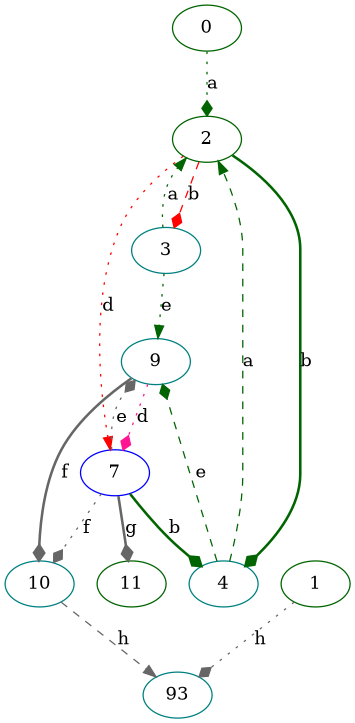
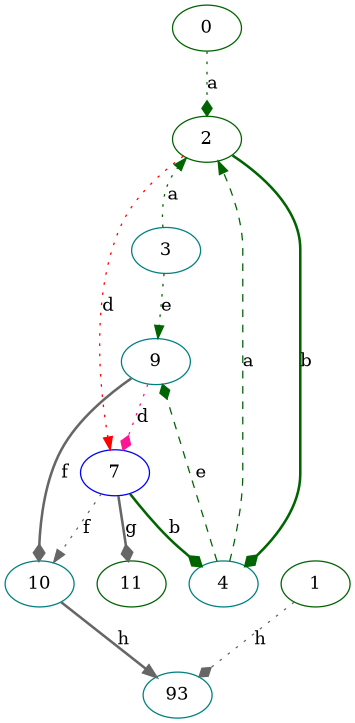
(189, 188) -> none
(113, 419) -> none
(82, 522) -> (82, 522)
(104, 636) -> (104, 636)
